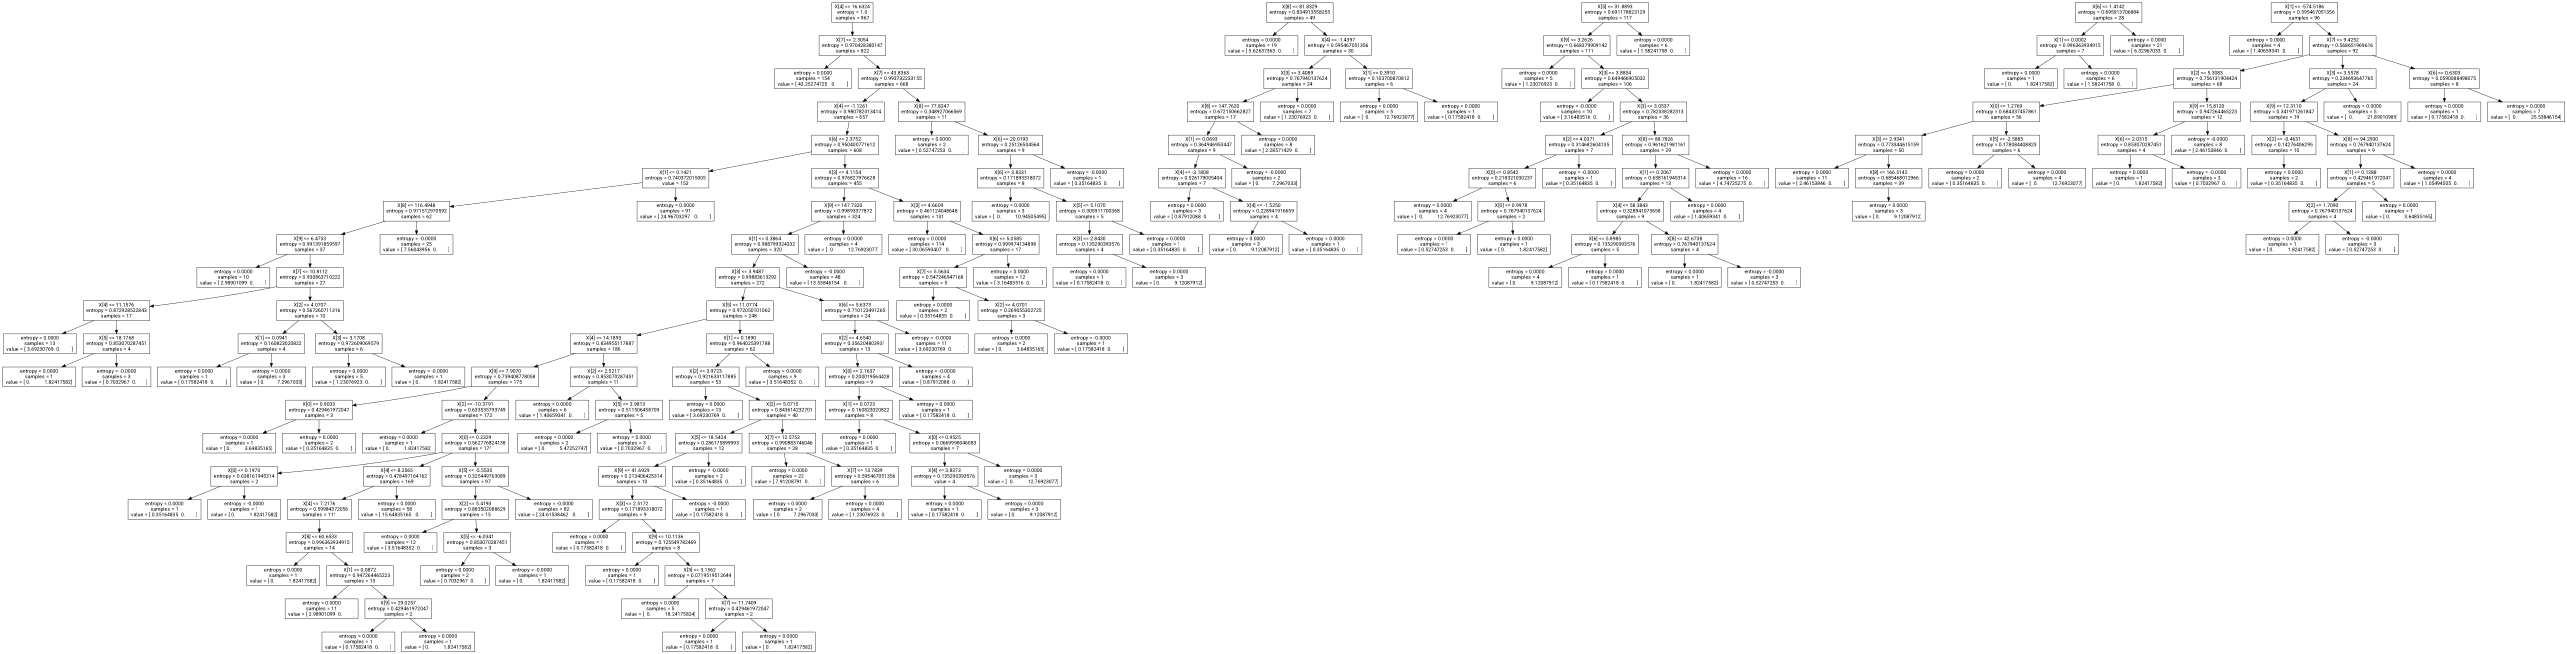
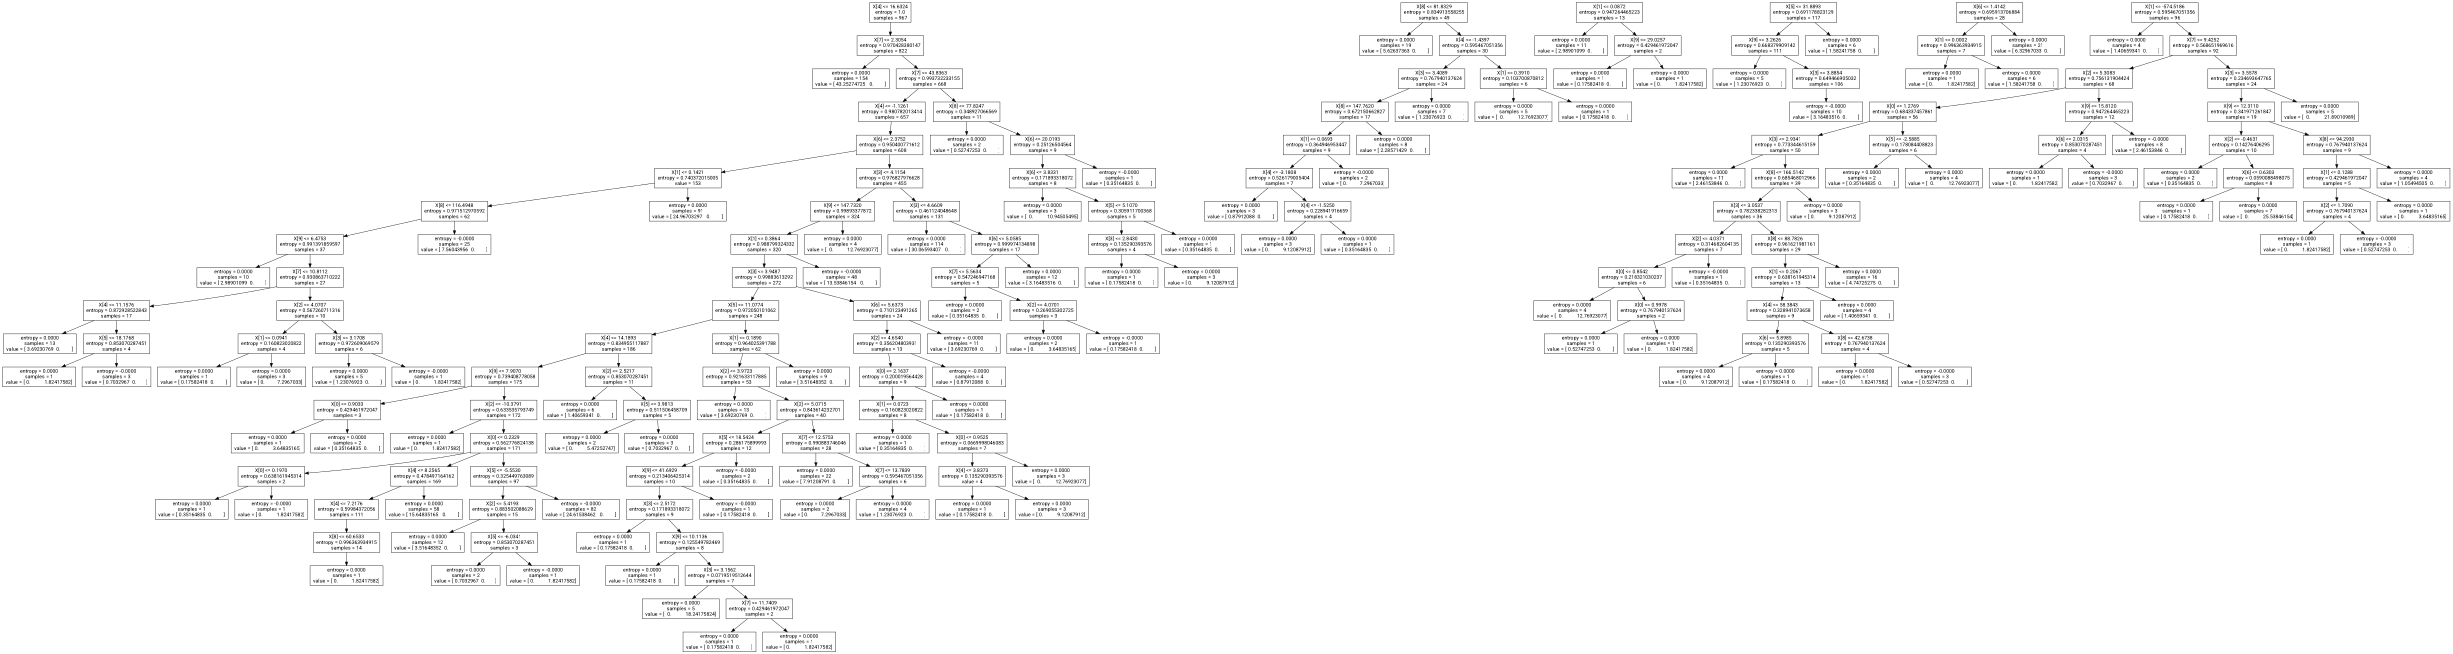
(2392, 62) -> (2249, 160)
(1633, 94) -> (1767, 193)
(338, 558) -> none
